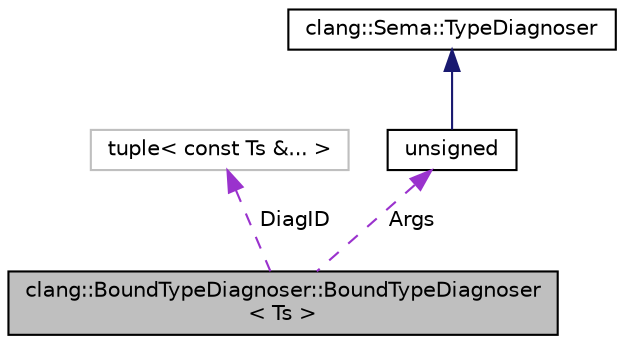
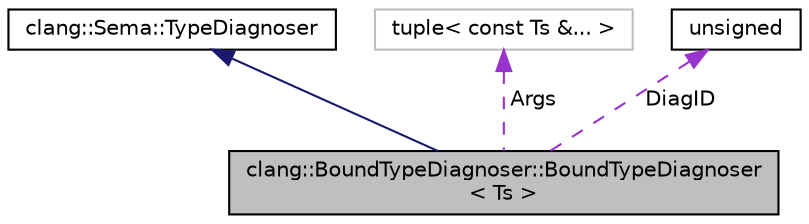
(452, 101) -> (335, 105)
(293, 221) -> (530, 100)
(409, 221) -> (678, 100)
